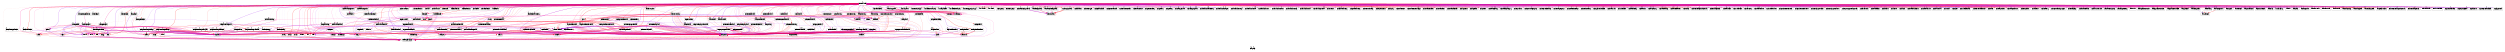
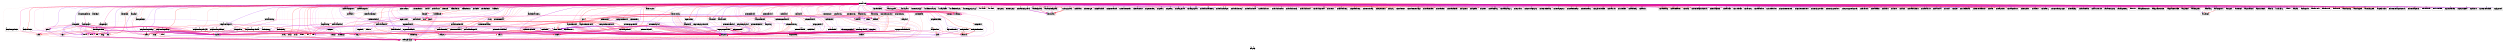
(1653, 9) -> none
